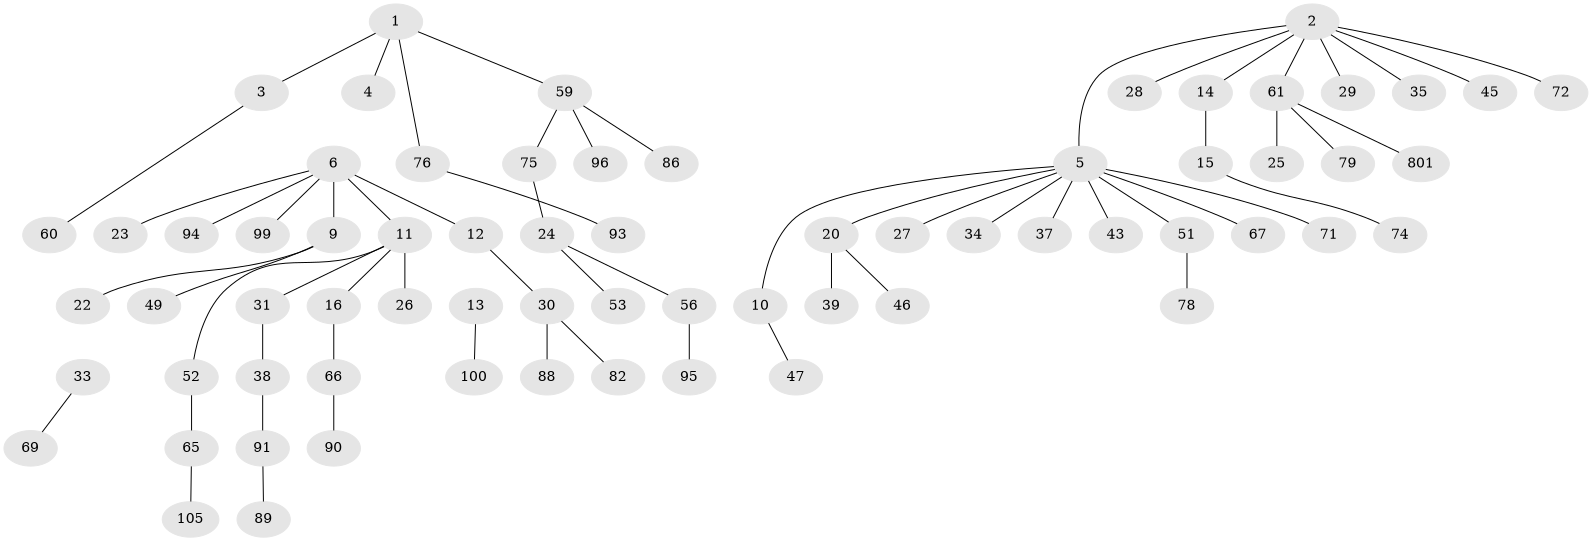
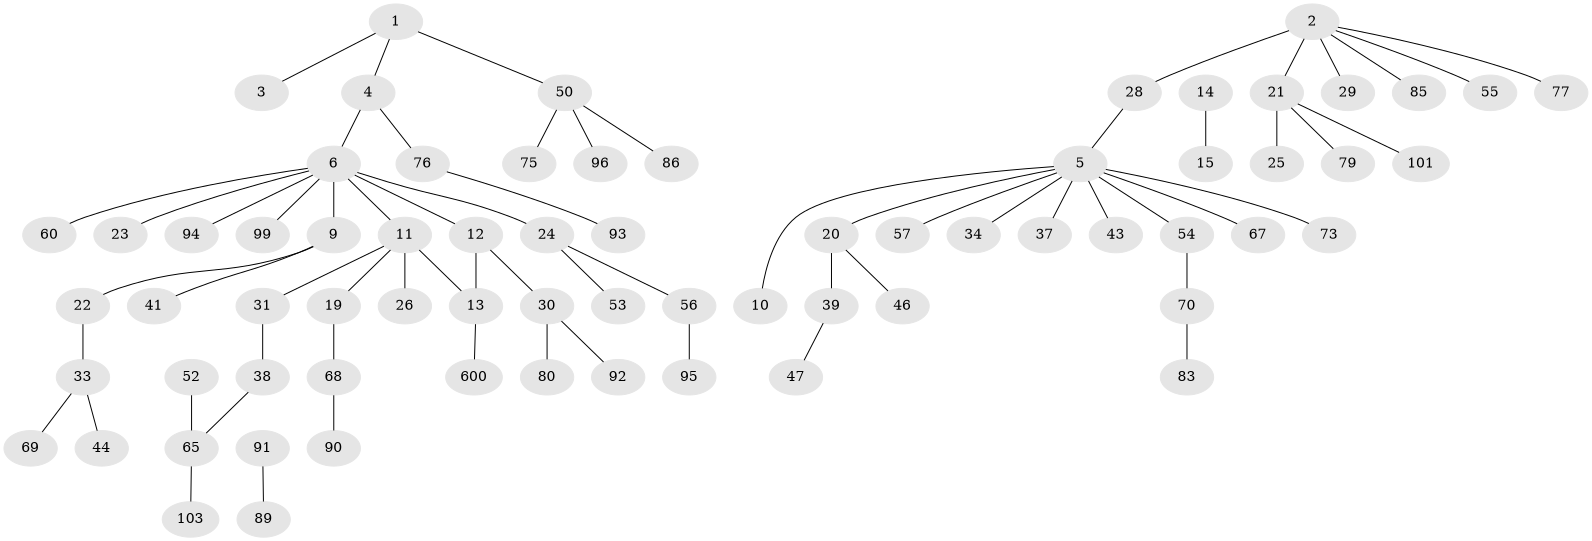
(1153, 50) -> (1107, 128)
(1259, 57) -> none
(409, 93) -> (396, 128)
(565, 93) -> (565, 93)
(1277, 93) -> (1277, 93)
(1419, 93) -> (1419, 93)
(1490, 93) -> (1490, 93)
(1561, 93) -> (1561, 93)
none -> (351, 128)
(155, 164) -> (187, 190)
(1421, 164) -> (1421, 164)
(537, 193) -> (442, 196)
(903, 235) -> (903, 235)
(1187, 235) -> (1187, 235)
(1329, 235) -> (1329, 235)
(1400, 235) -> none
(288, 263) -> (440, 270)
none -> (476, 271)
(154, 306) -> (154, 306)
(334, 306) -> (334, 306)
(1187, 306) -> (1187, 306)
none -> (83, 342)
(778, 342) -> (814, 342)
(334, 377) -> (334, 377)
(474, 377) -> (474, 377)
(547, 377) -> (547, 377)
(618, 377) -> (618, 377)
none -> (1187, 377)
(263, 413) -> (227, 413)
none -> (102, 448)
(191, 519) -> (191, 519)
